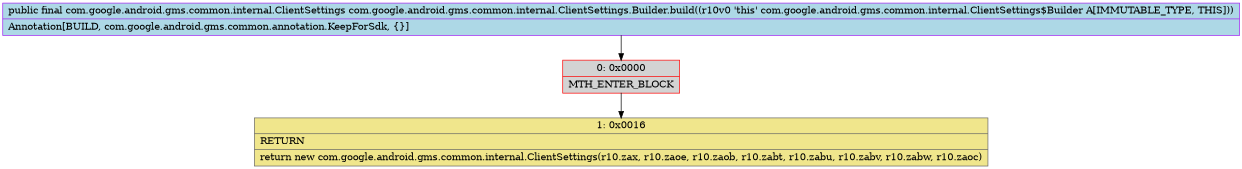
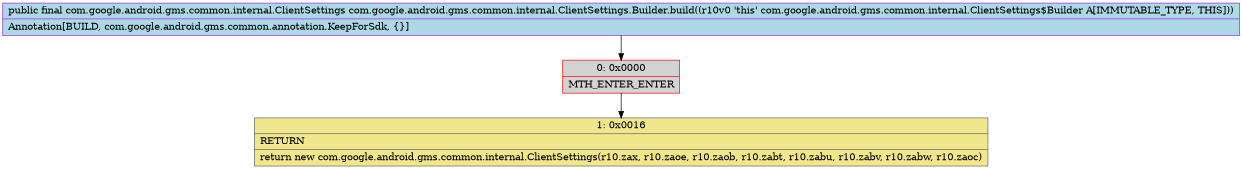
(621, 85) -> (621, 85)
